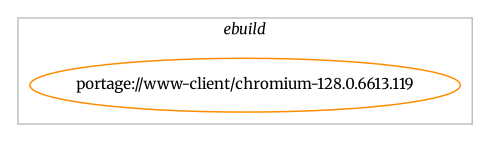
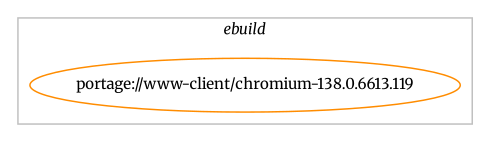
(245, 85) -> (245, 85)
